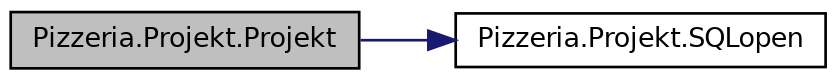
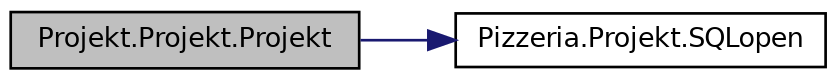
(185, 40) -> (185, 40)
